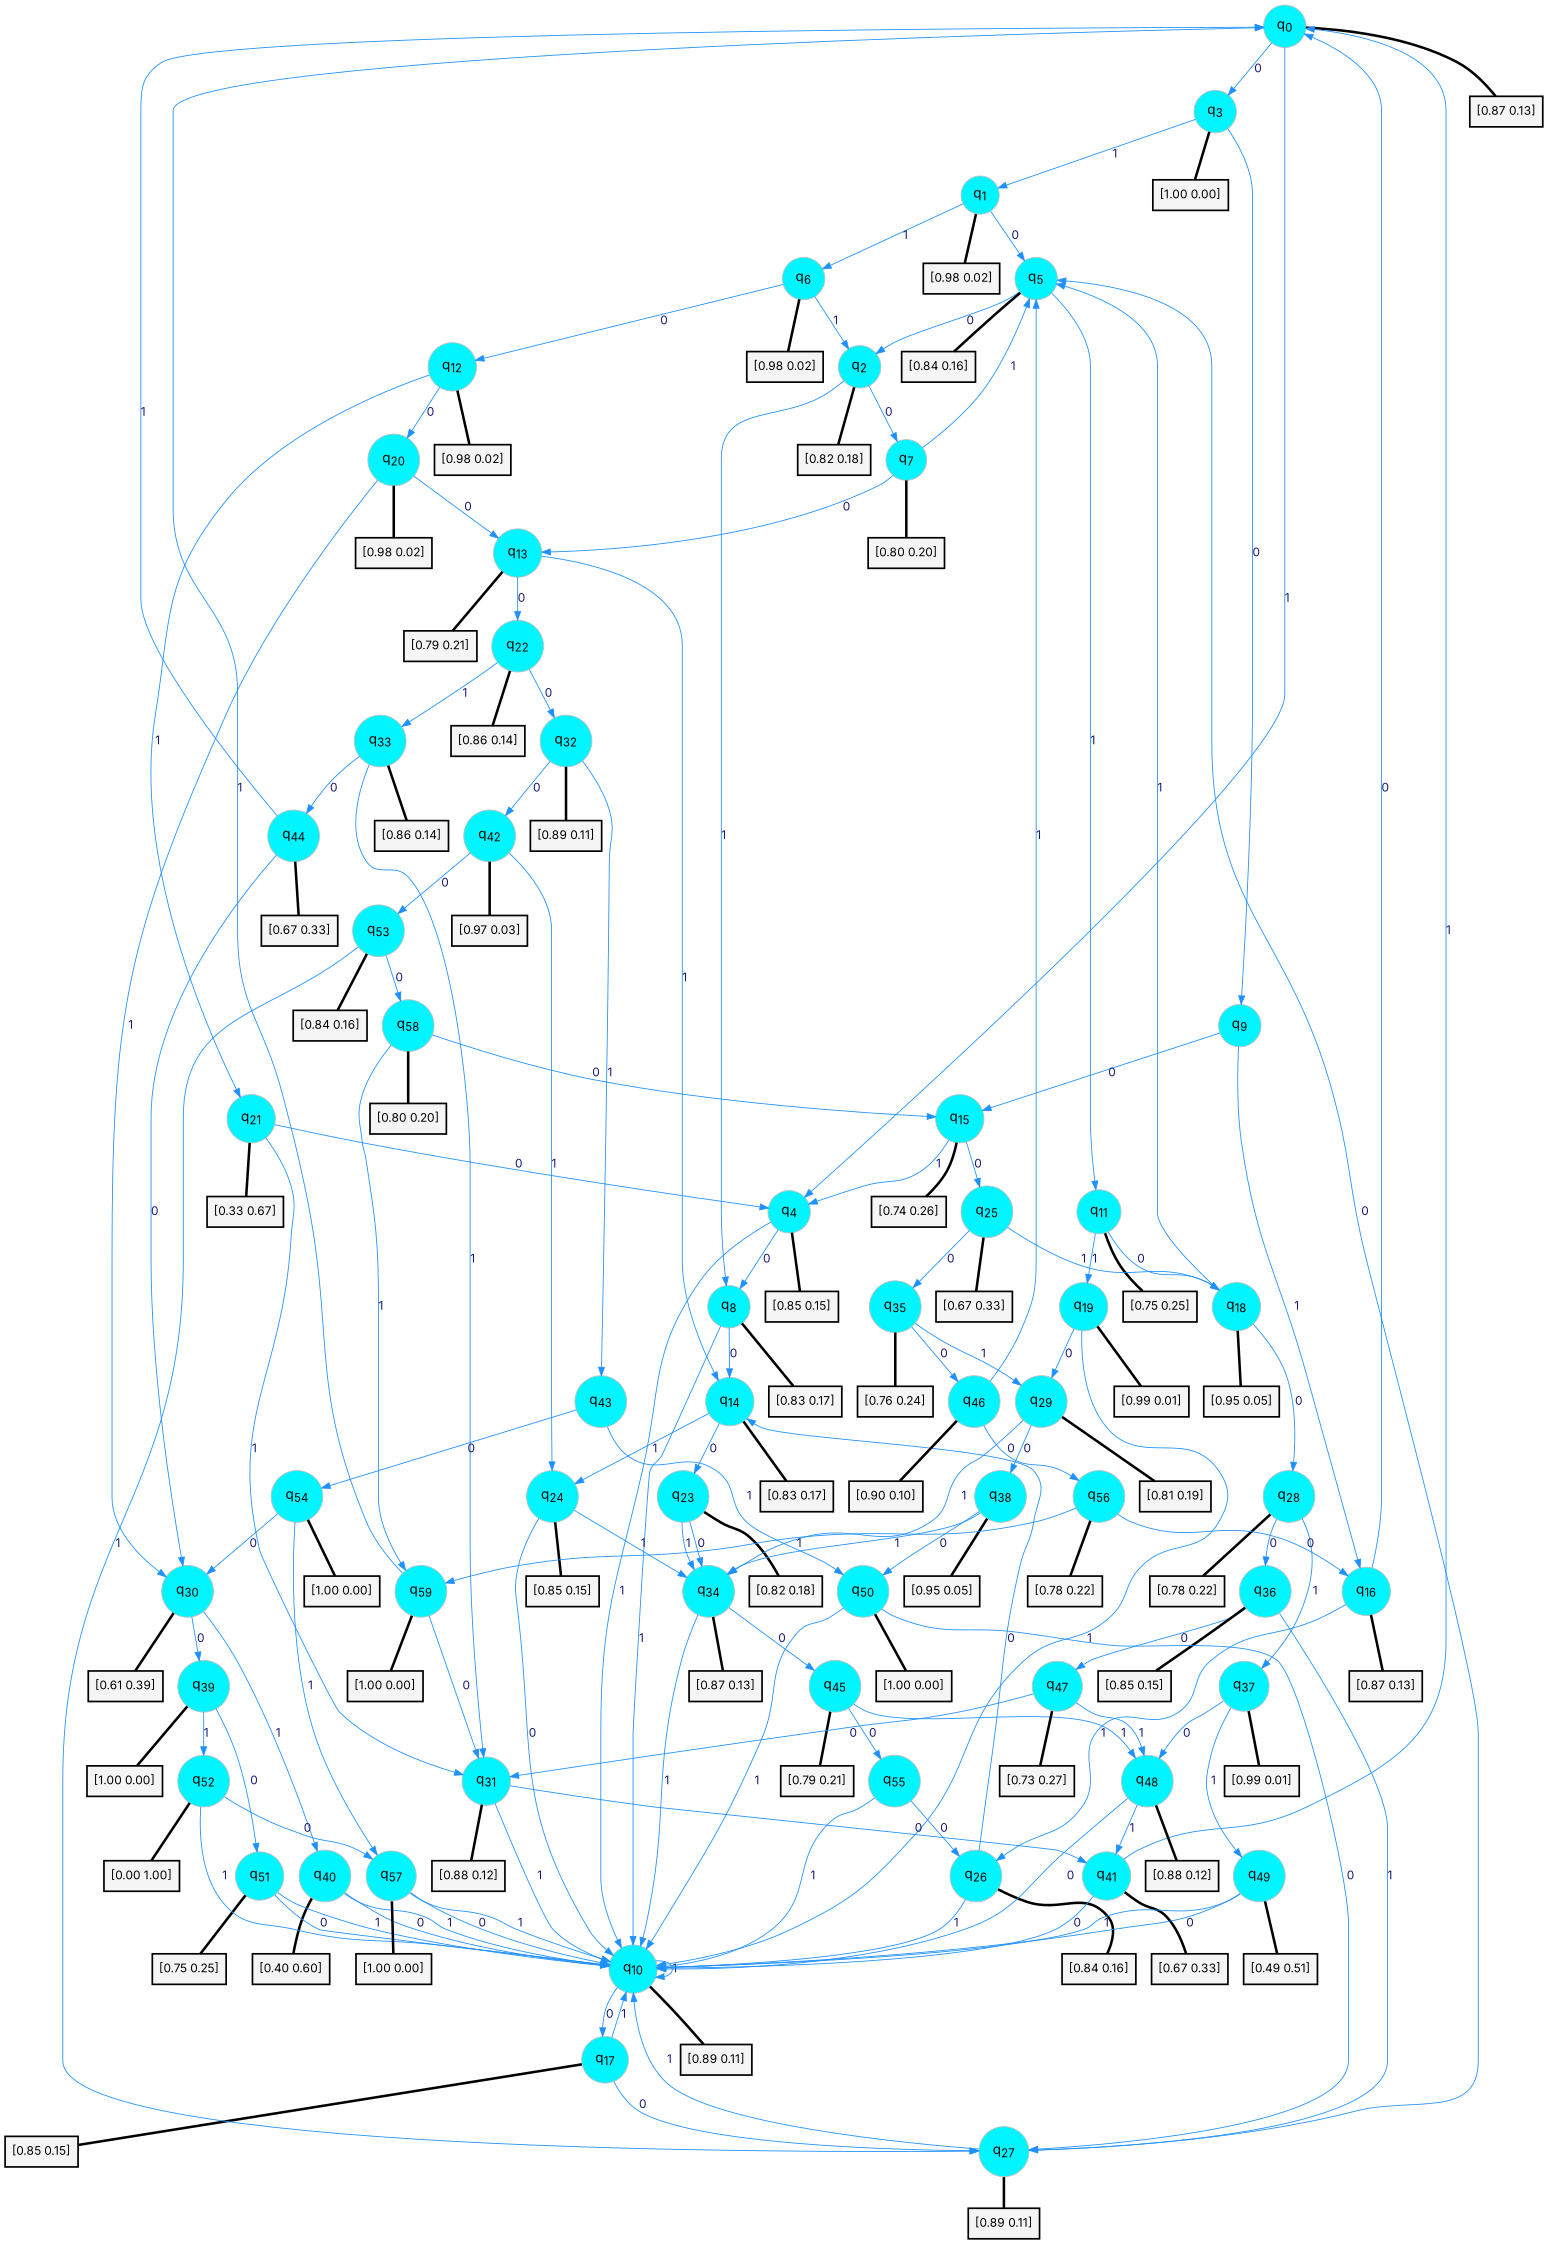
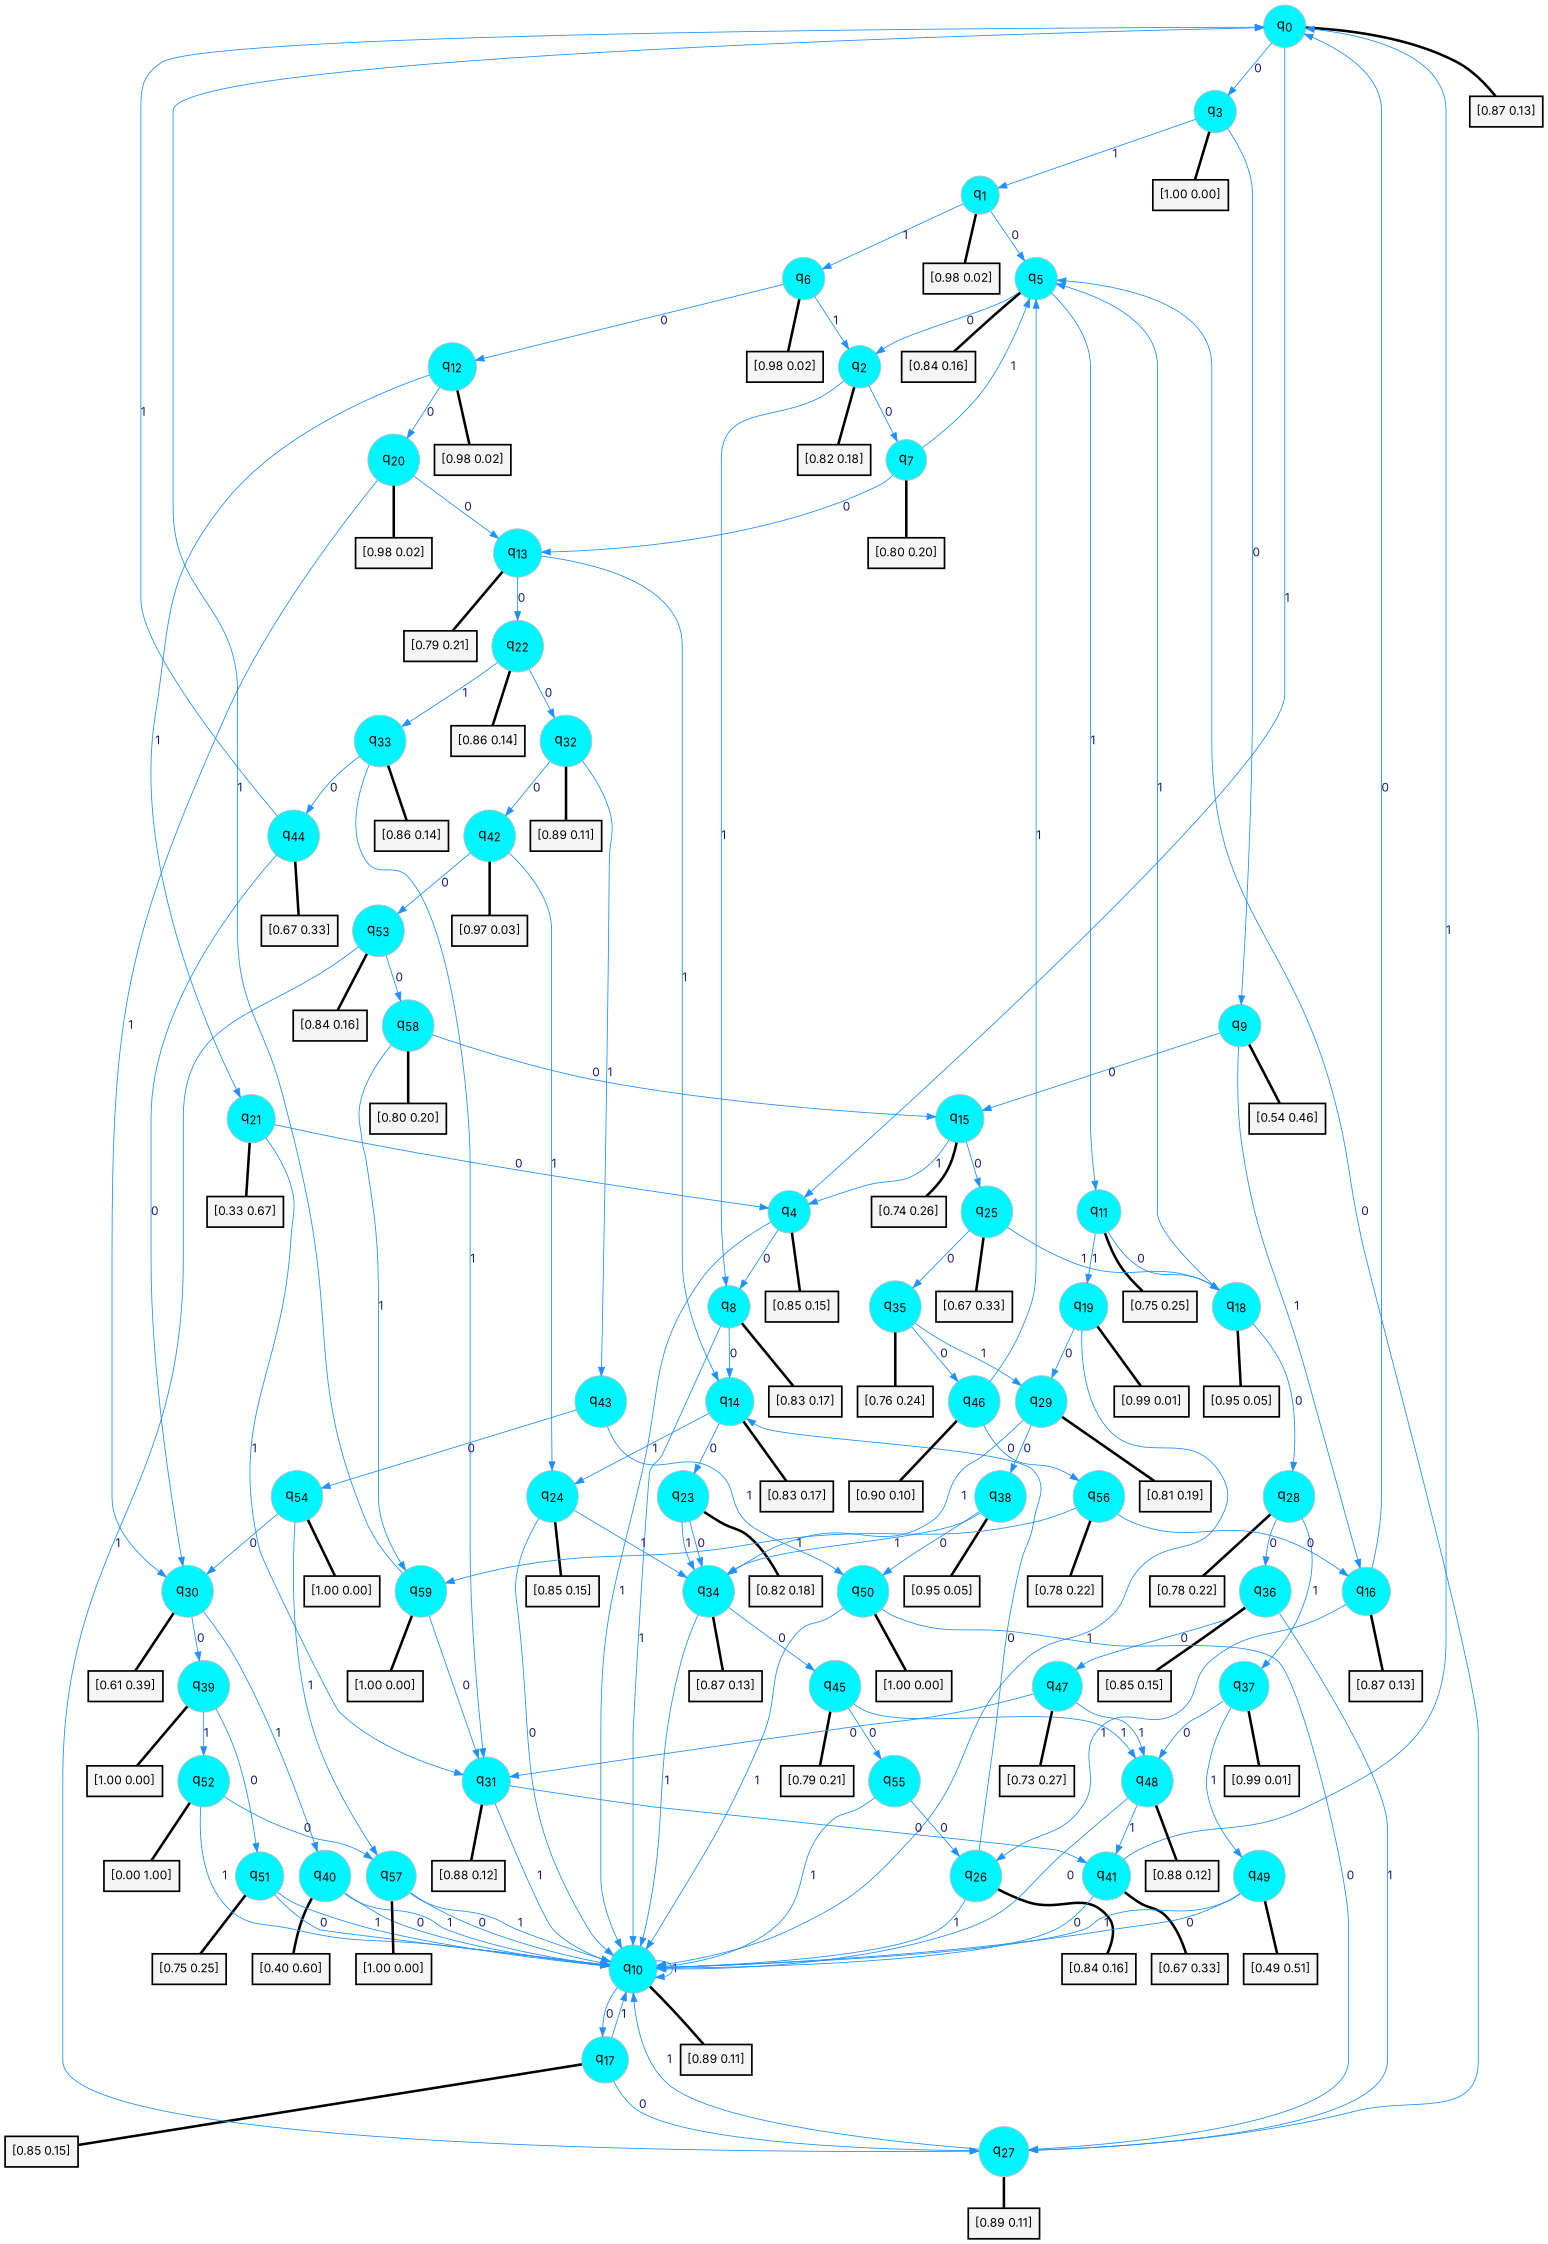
none -> (1287, 1119)
